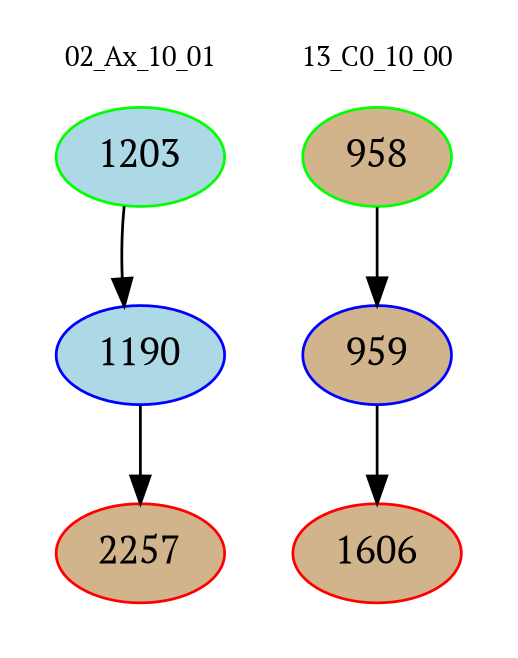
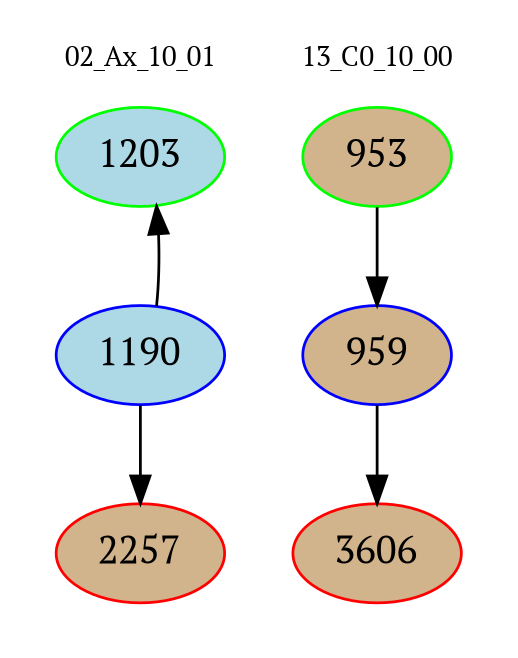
(377, 157) -> (377, 157)
(122, 242) -> (159, 270)
(377, 553) -> (377, 553)
